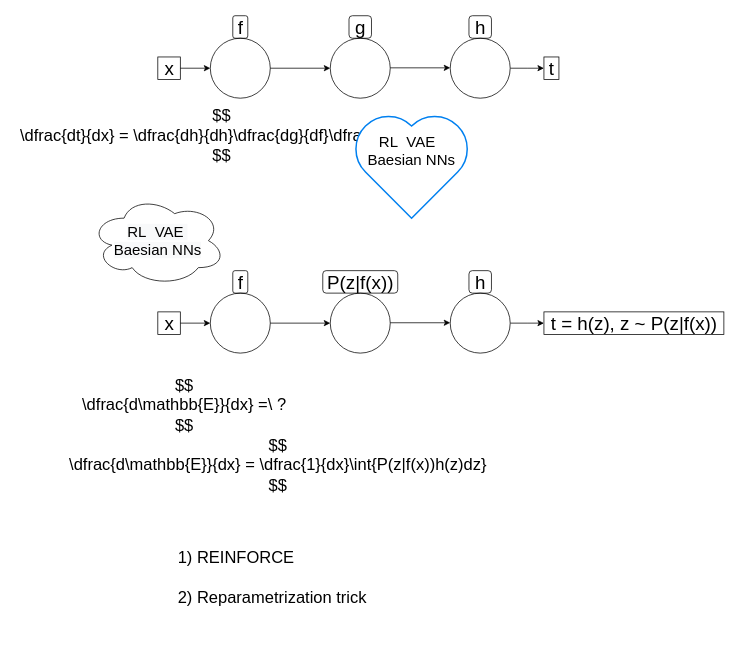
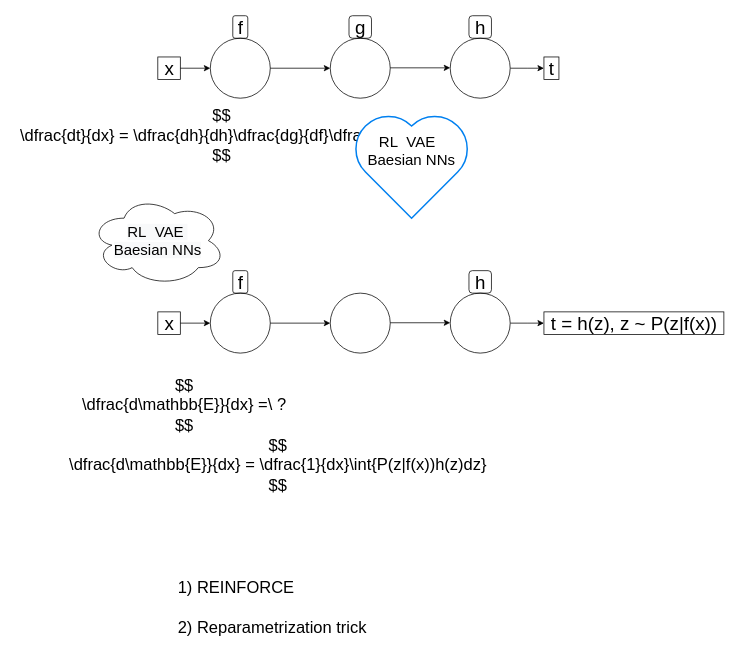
(360, 282) -> none
(278, 578) -> (278, 608)
